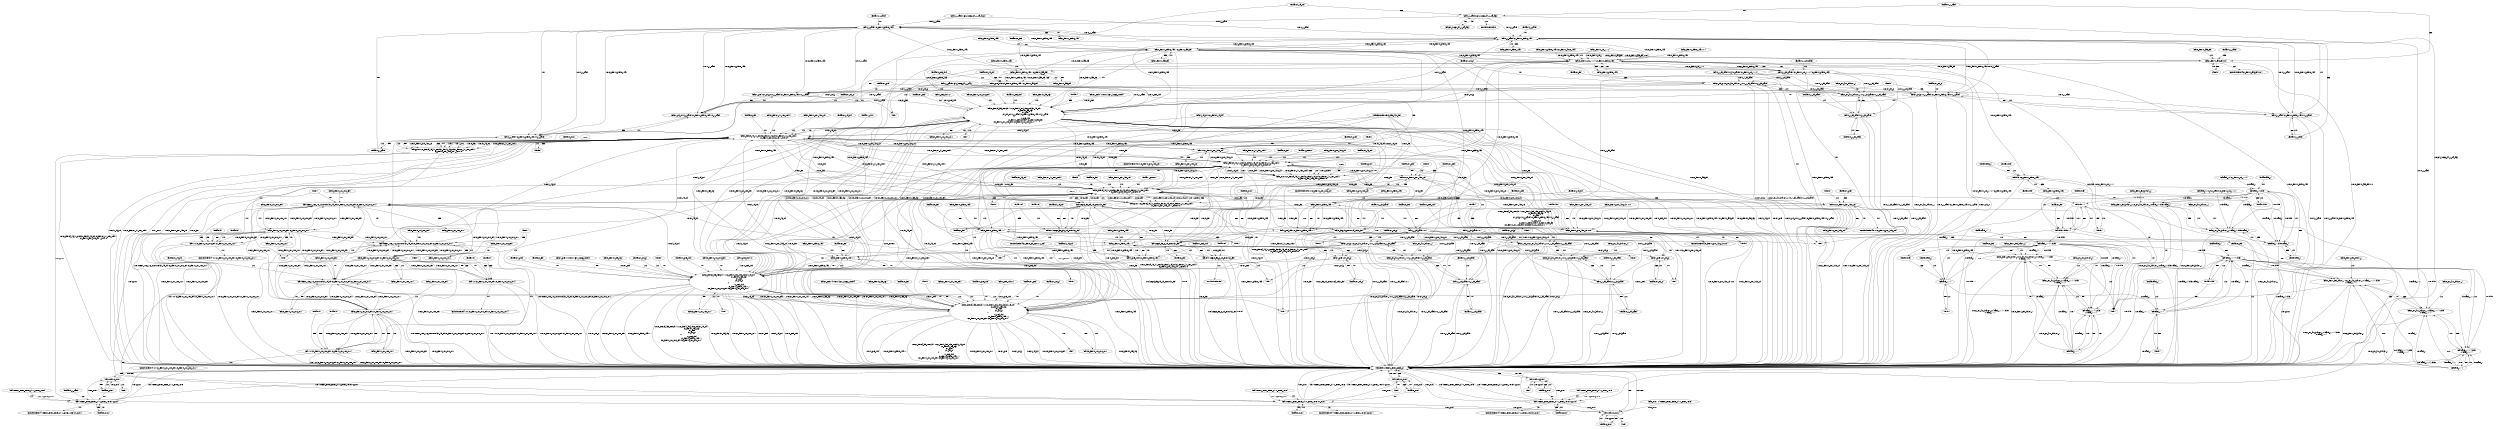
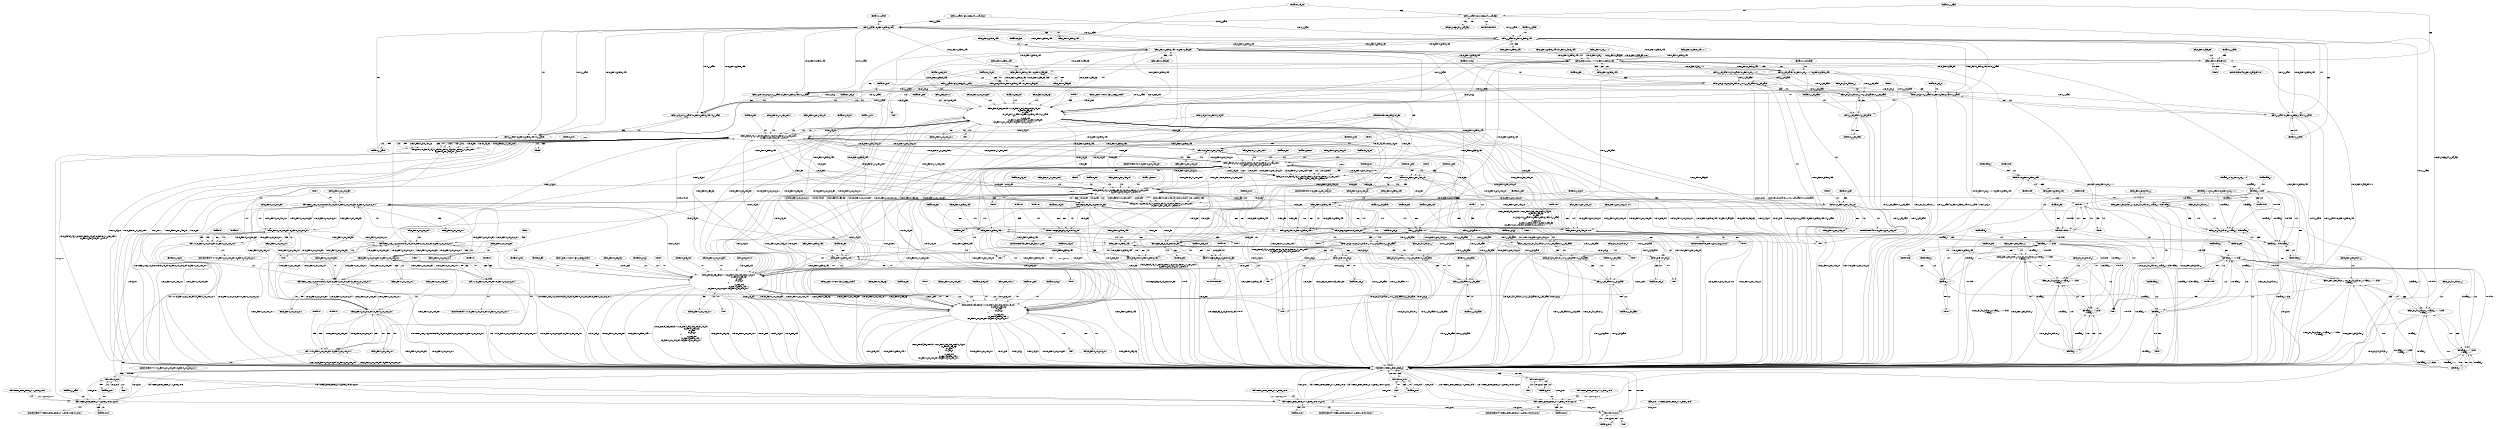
(1862, 68) -> none
(1387, 115) -> (1387, 115)
(1153, 231) -> (1153, 231)
